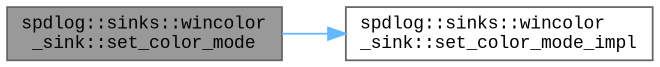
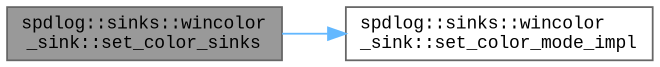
(145, 34) -> (145, 34)
